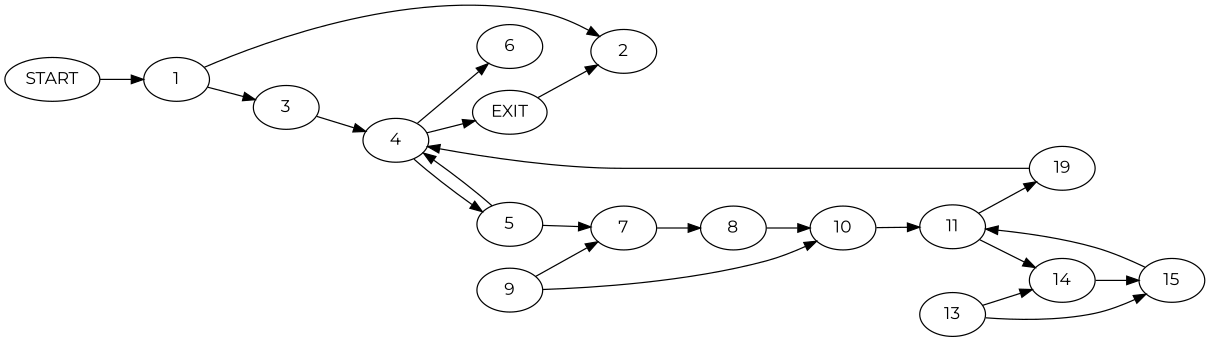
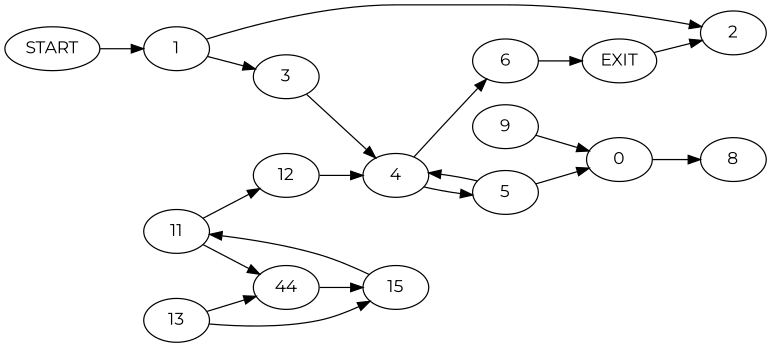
(445, 128) -> (554, 61)
(1062, 168) -> (286, 175)
(624, 228) -> (619, 160)
(843, 228) -> none
(1062, 280) -> (286, 287)
